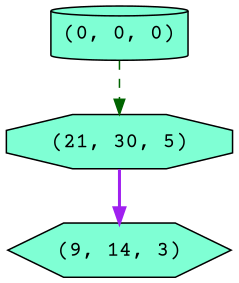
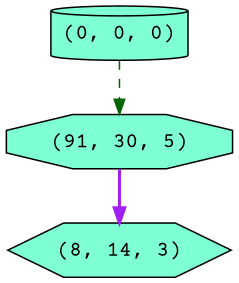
(119, 142) -> (119, 142)
(119, 250) -> (119, 250)
